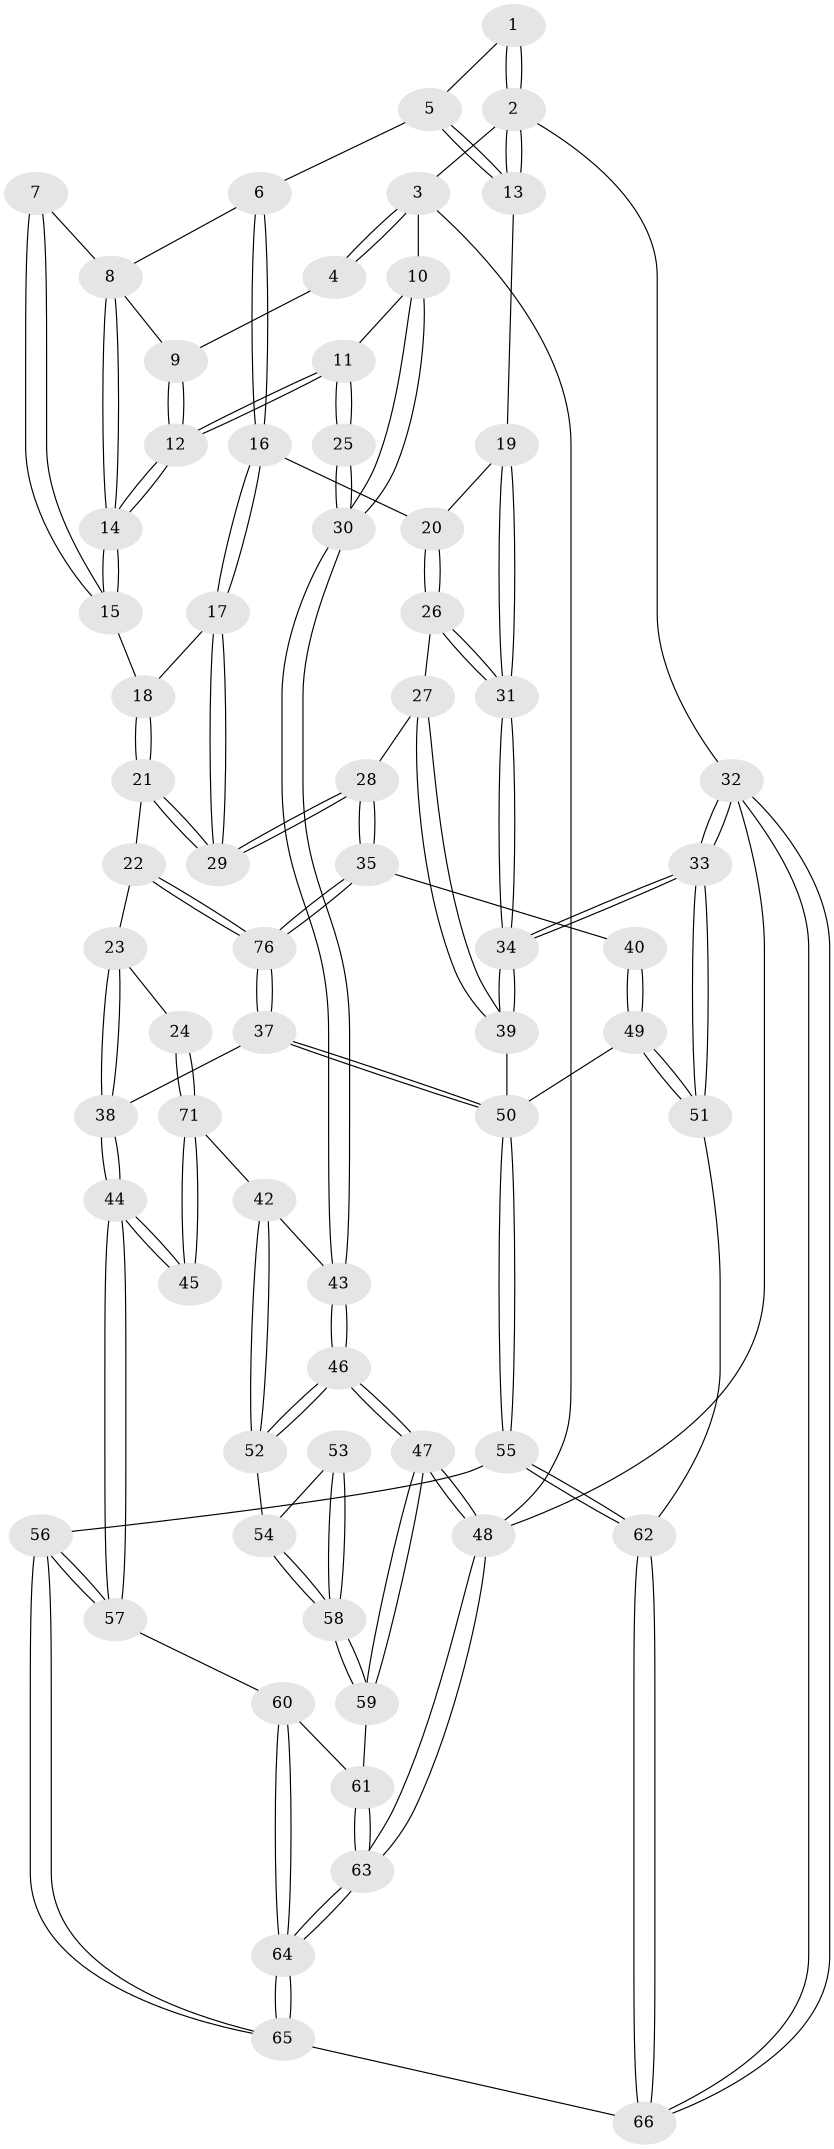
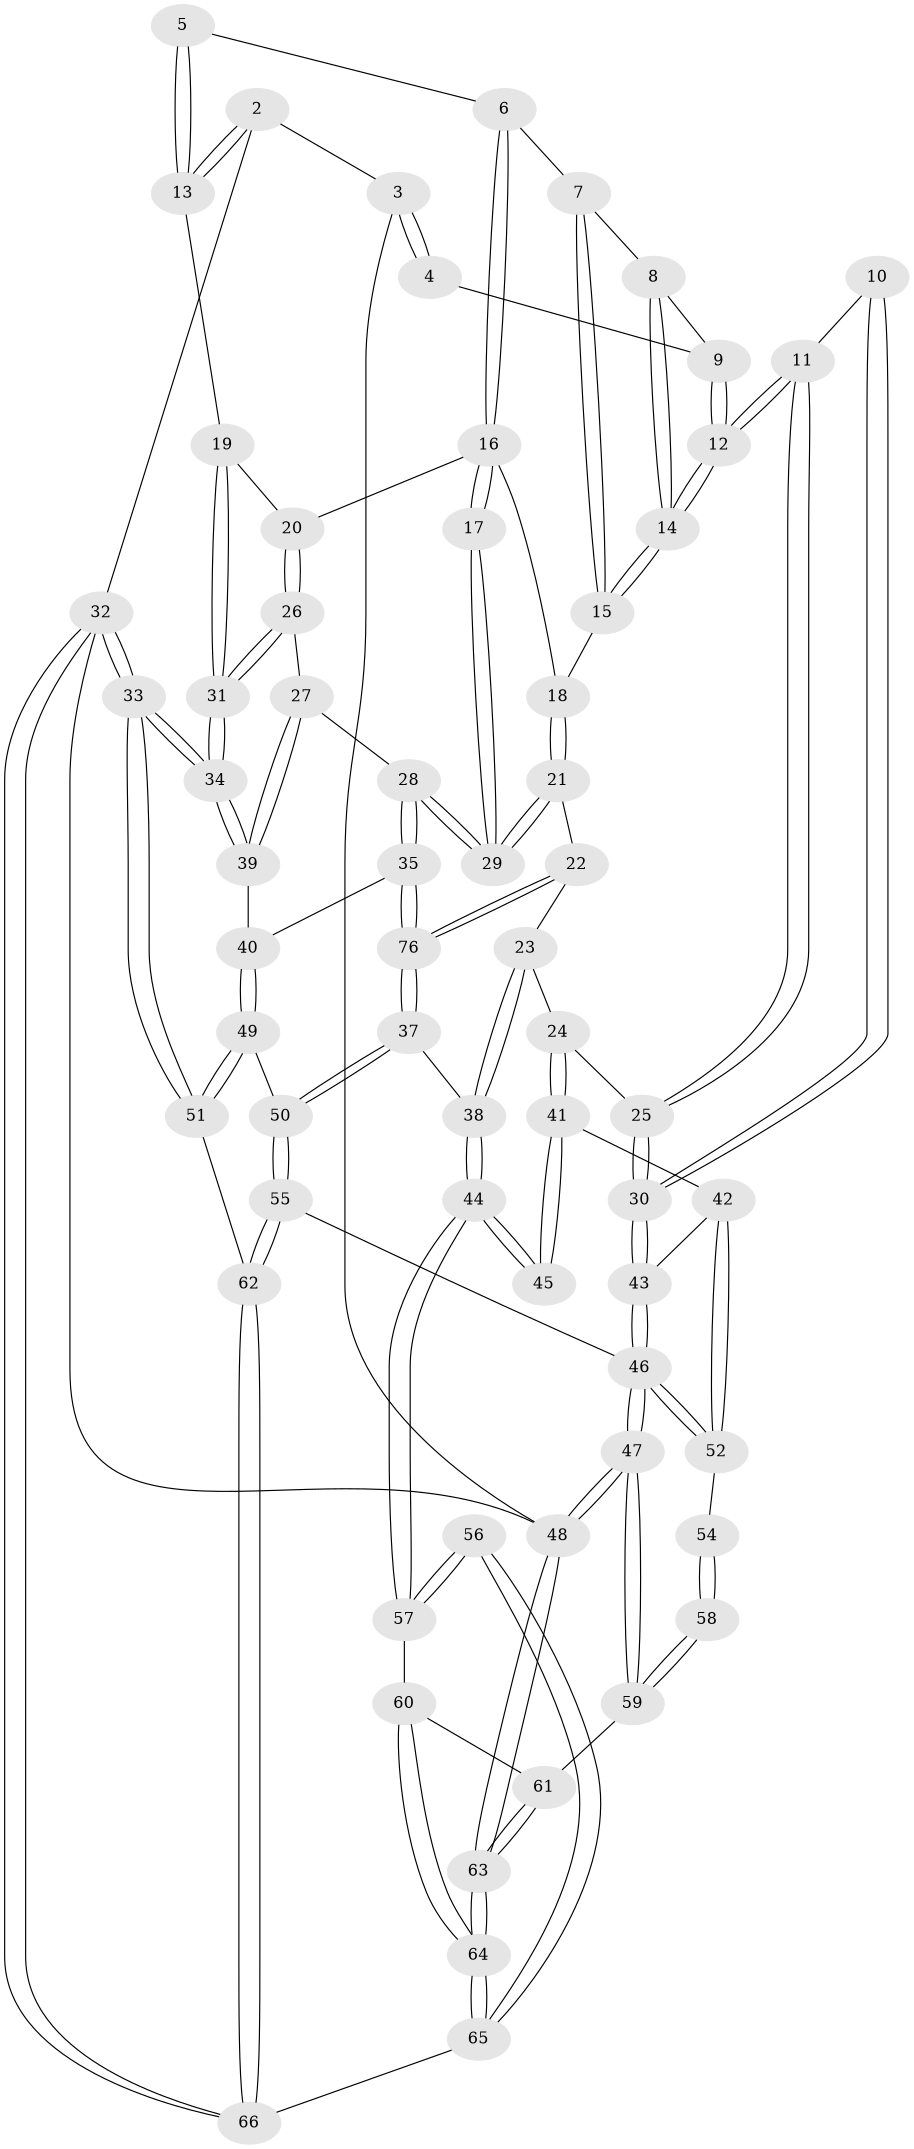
(514, 26) -> none
(185, 235) -> (542, 151)
(418, 236) -> none
(181, 655) -> (533, 569)
none -> (600, 1074)
(507, 1075) -> (248, 907)
(190, 1116) -> (558, 1116)
(339, 1452) -> none
(279, 1506) -> (460, 1285)
